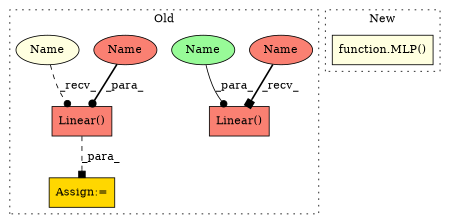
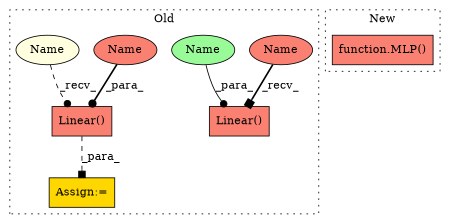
(383, 50) -> (383, 50)
